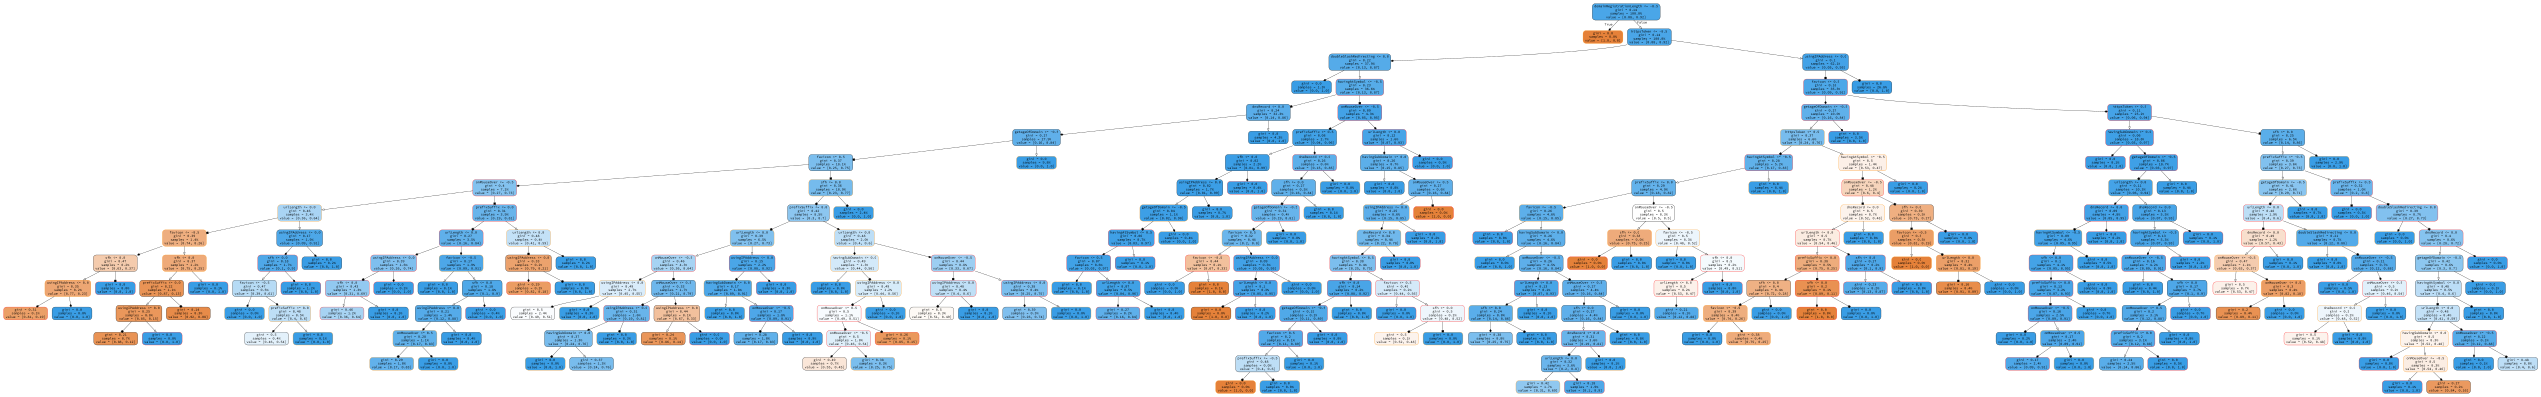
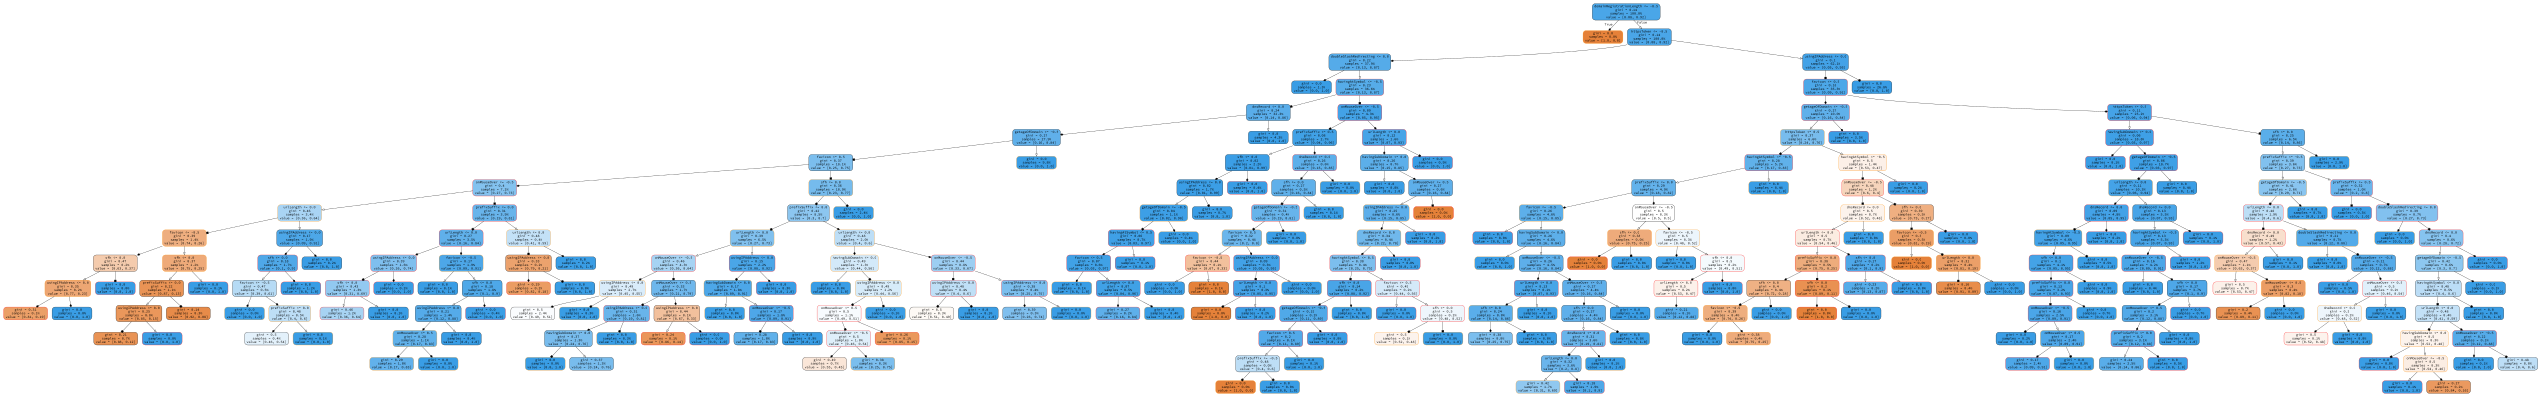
(663, 339) -> (663, 339)
